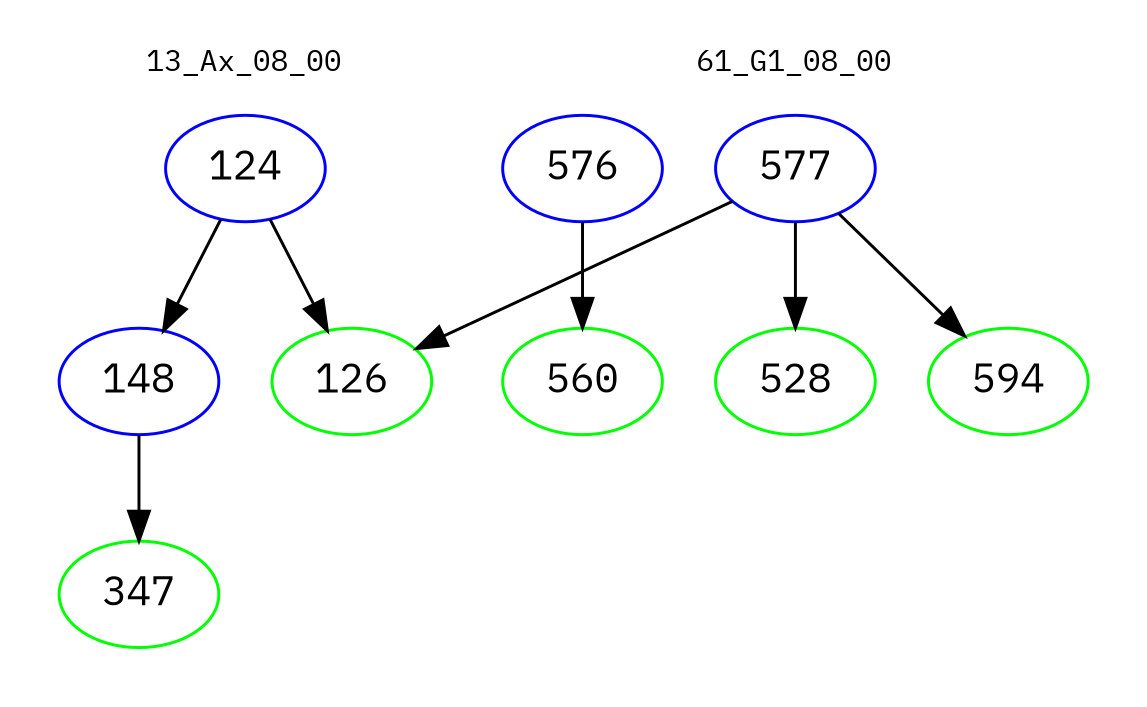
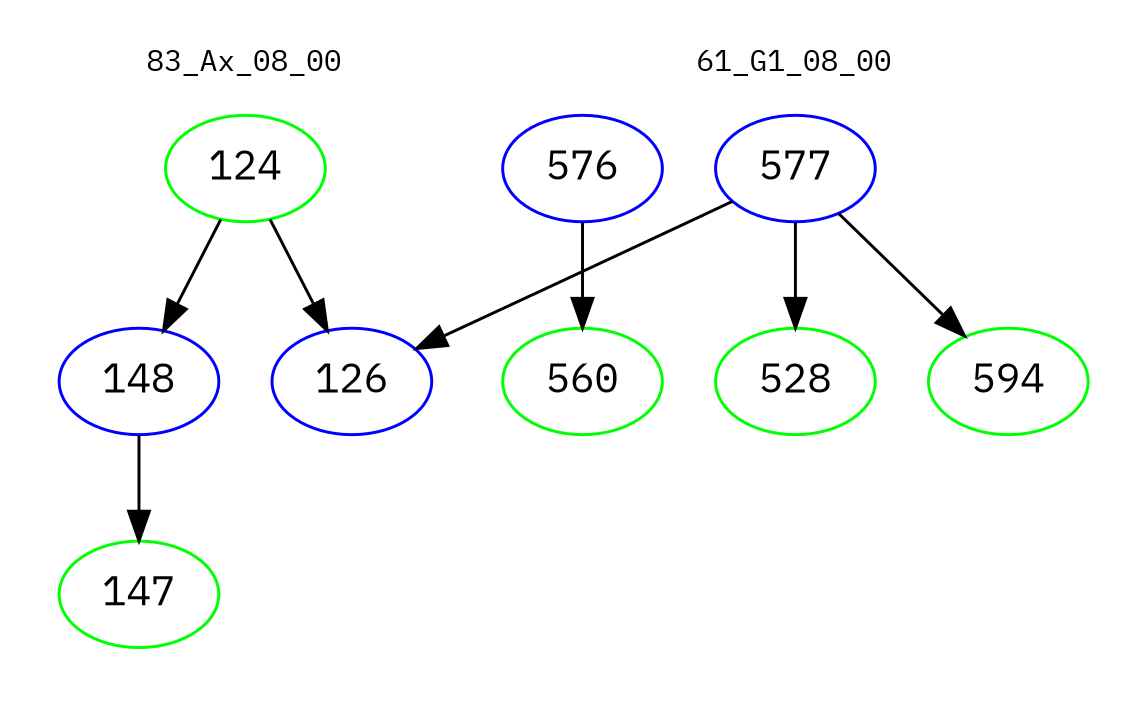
(245, 64) -> (245, 64)
(245, 169) -> (245, 169)
(352, 381) -> (352, 381)
(139, 594) -> (139, 594)
